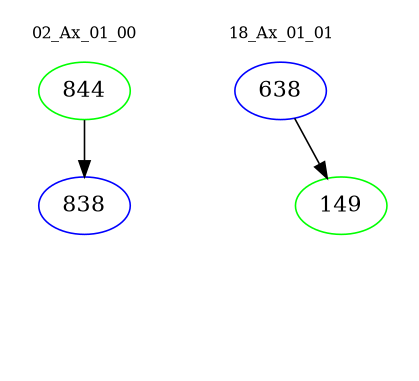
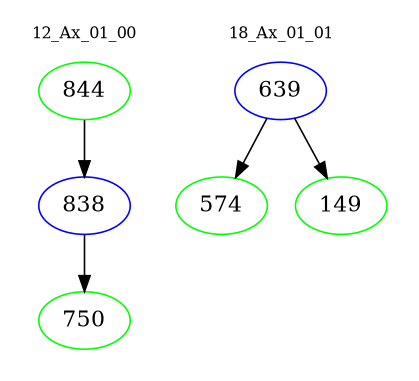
(85, 34) -> (85, 34)
(281, 91) -> (281, 91)
none -> (222, 206)
none -> (85, 320)
